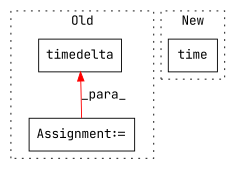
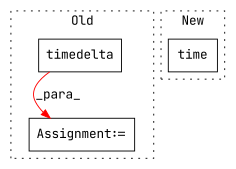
(81, 100) -> (34, 90)
